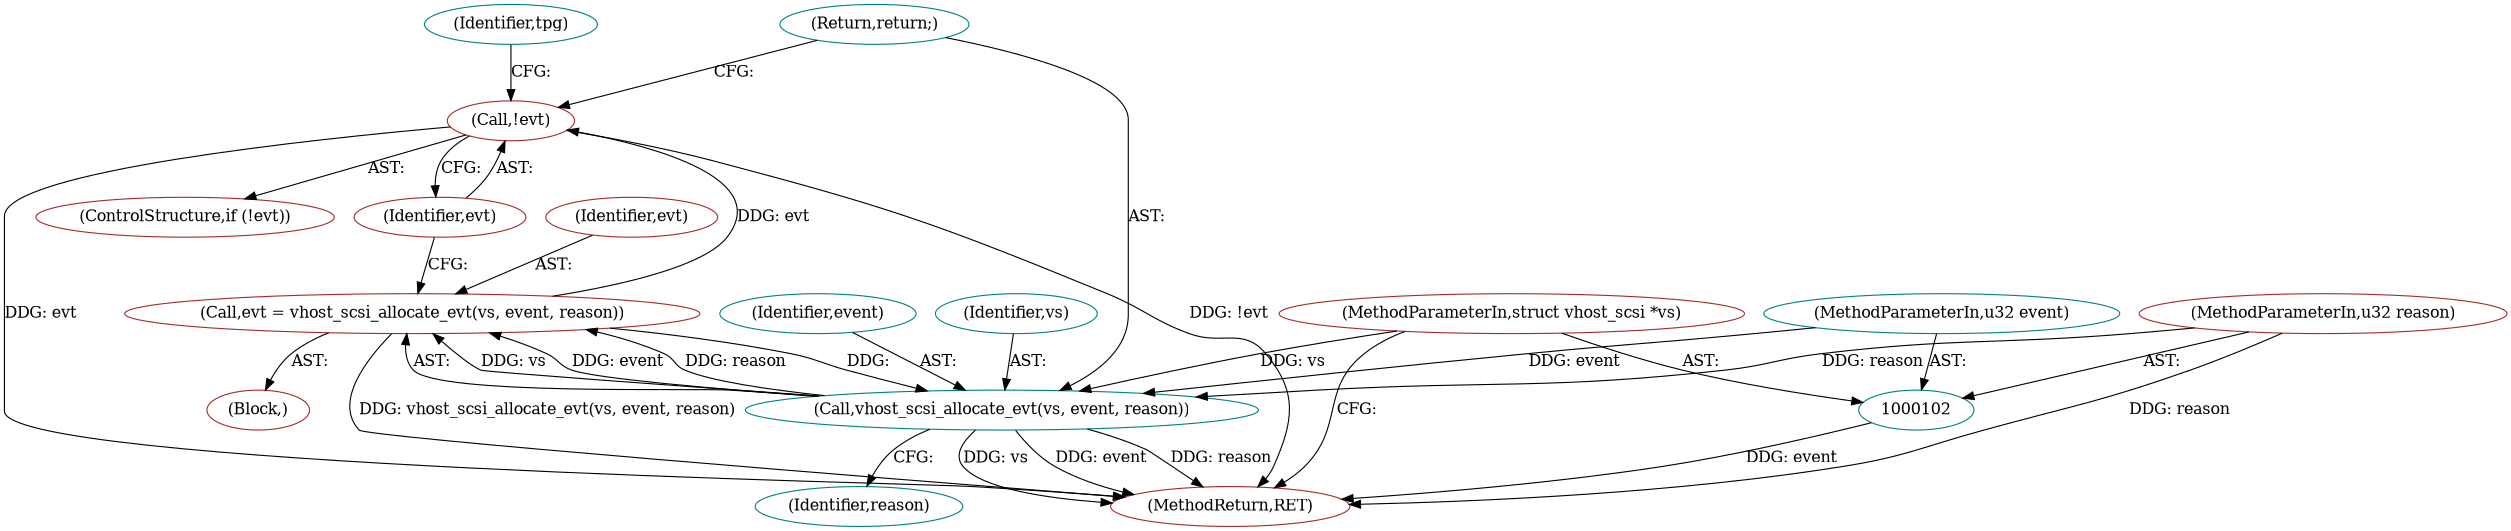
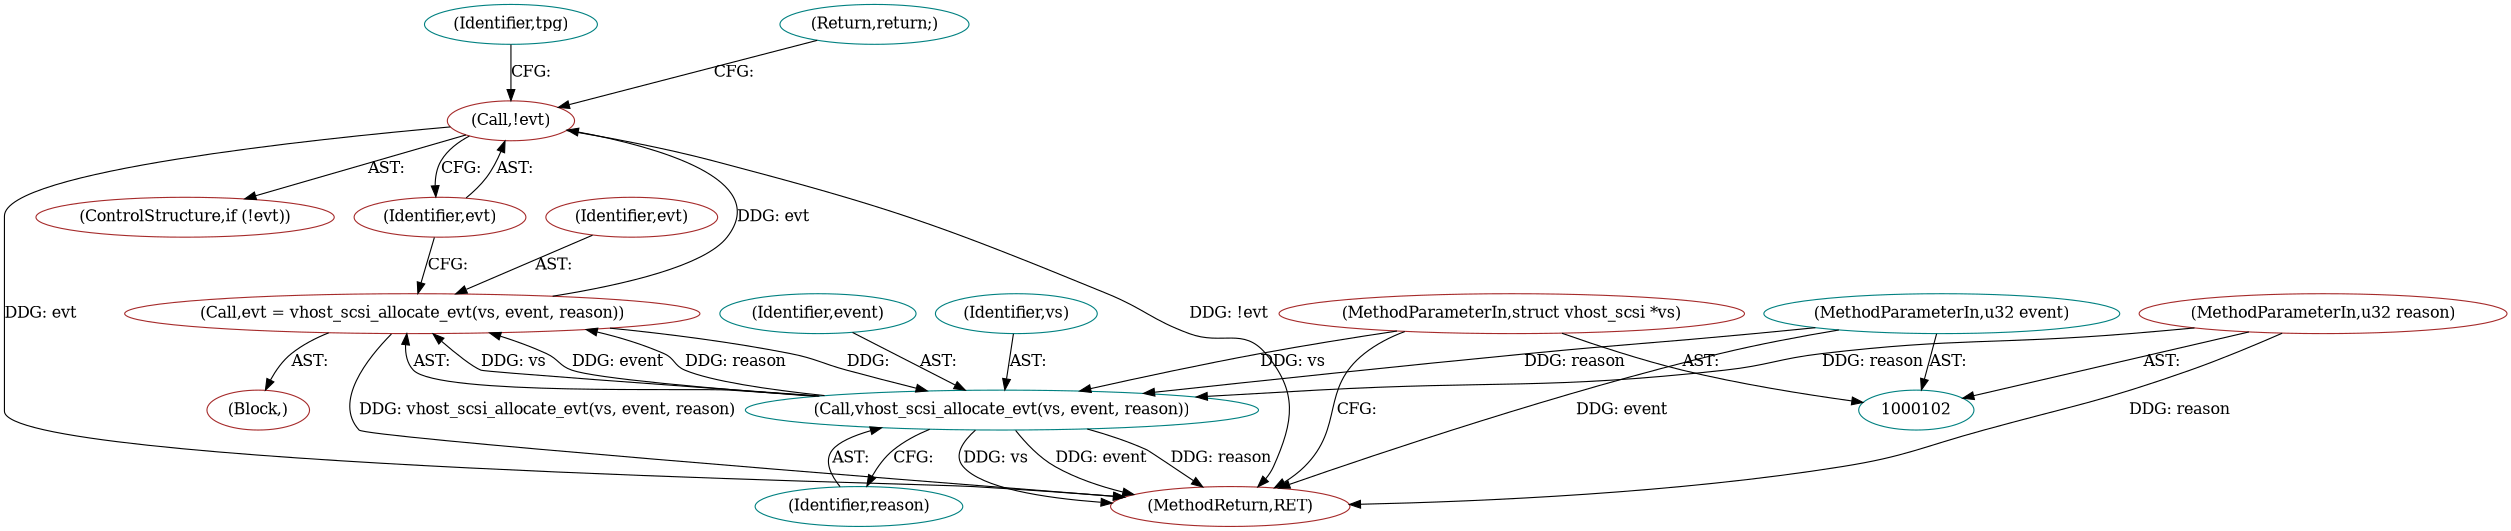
(1128, 161) -> (833, 449)
(1574, 362) -> (1574, 362)
(1614, 473) -> (1561, 397)
